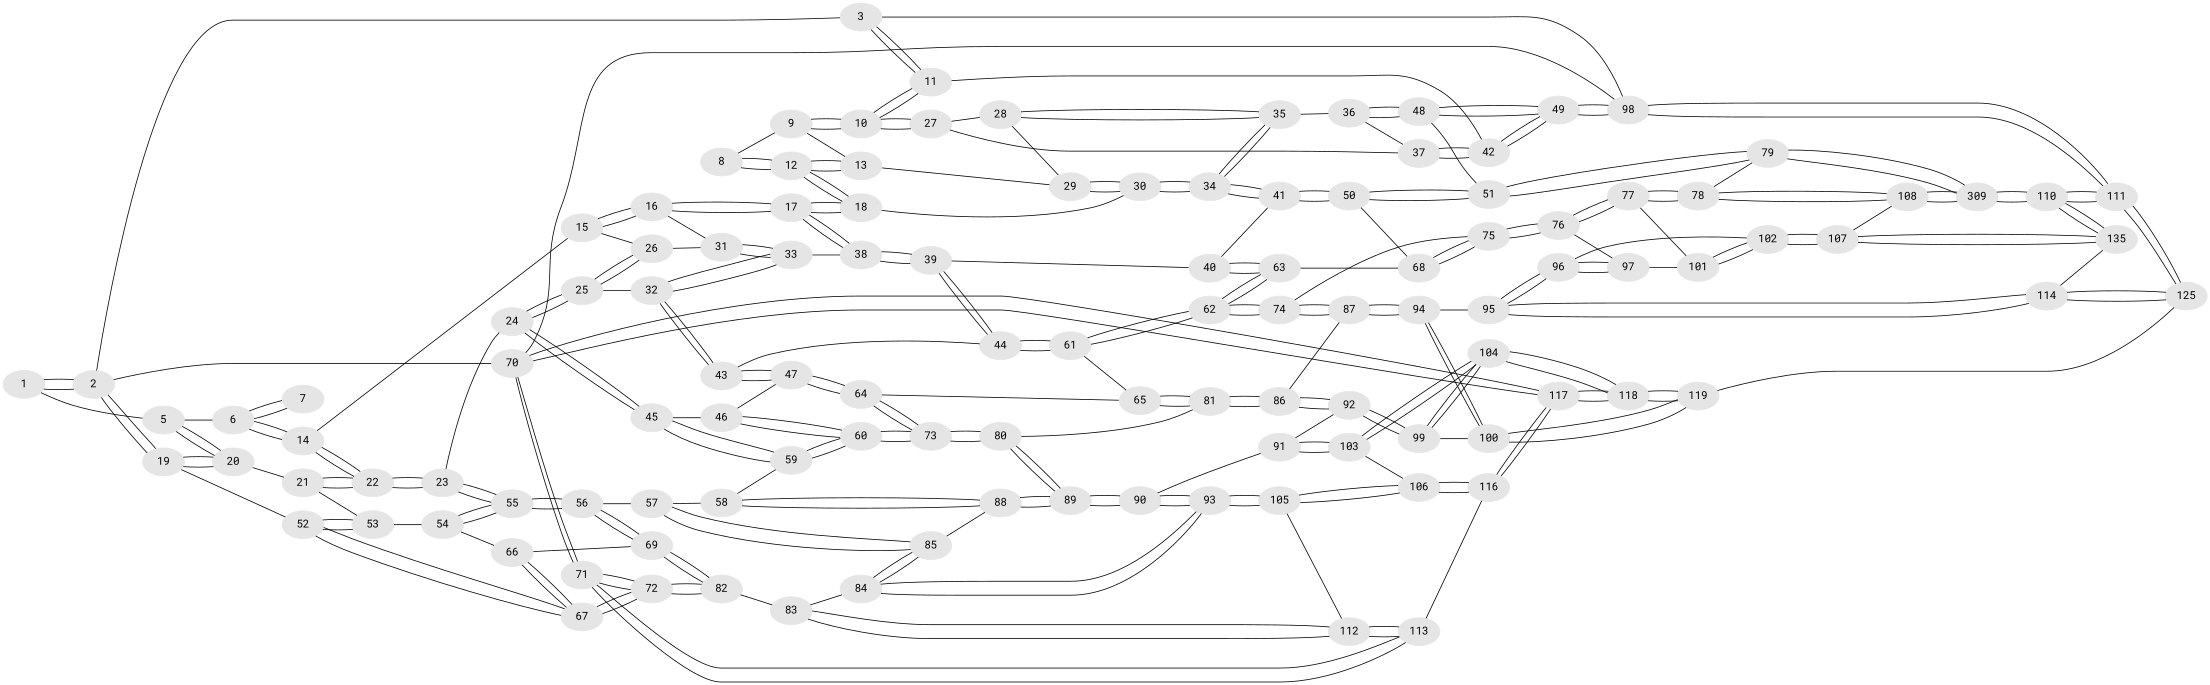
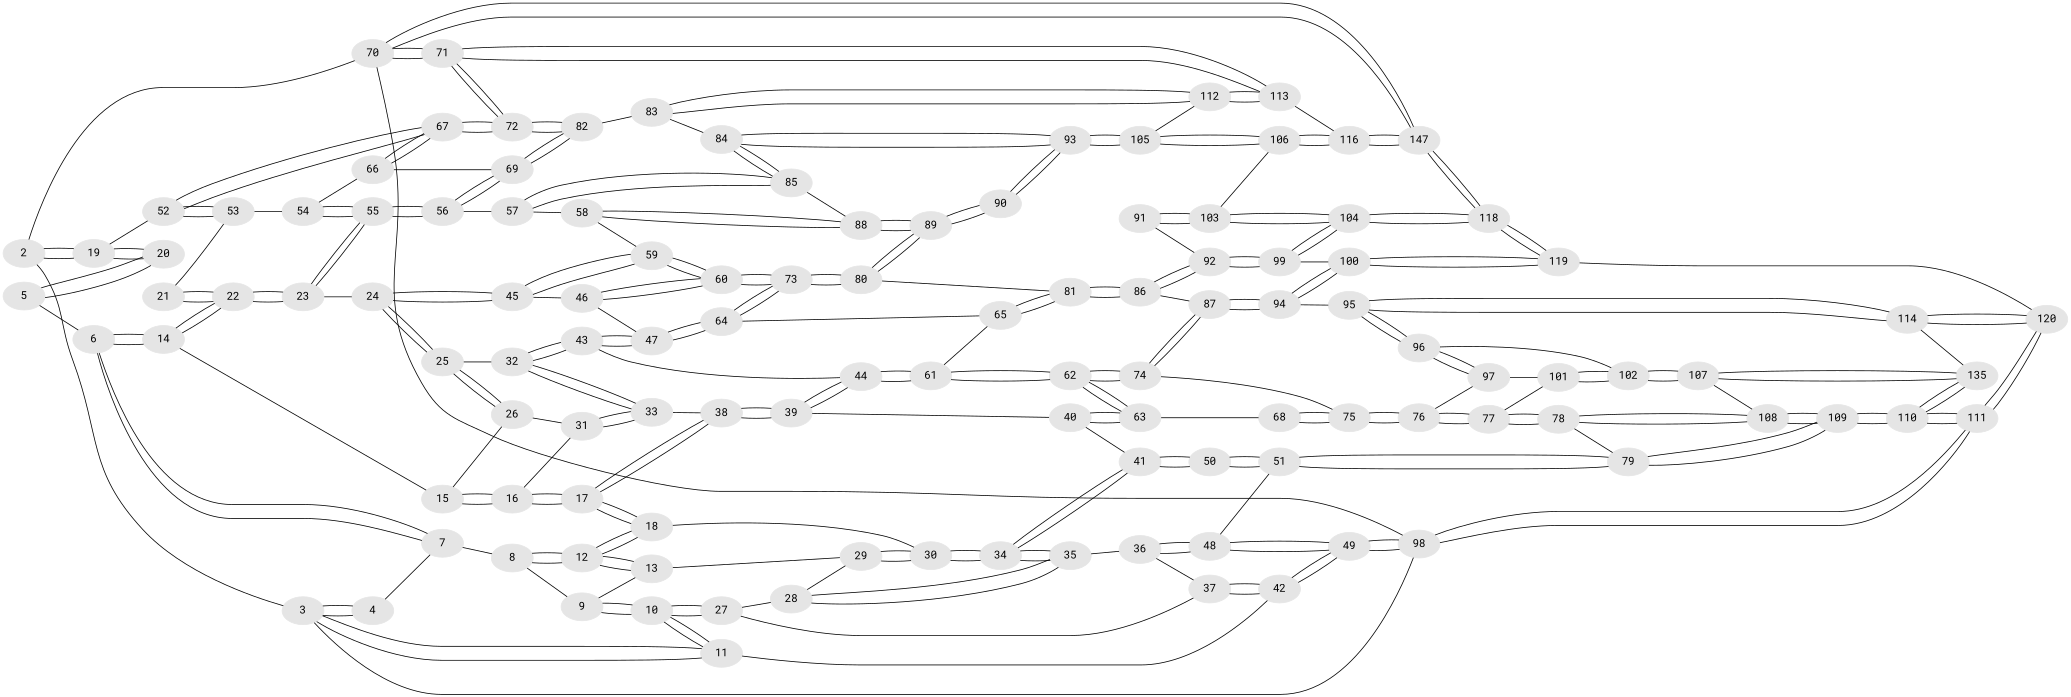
(1977, 197) -> (1838, 418)
(1384, 232) -> none
(2186, 296) -> (2047, 319)
(24, 384) -> none
(1559, 396) -> (1419, 140)
(268, 472) -> none
(1209, 472) -> none
none -> (477, 551)
none -> (373, 611)
